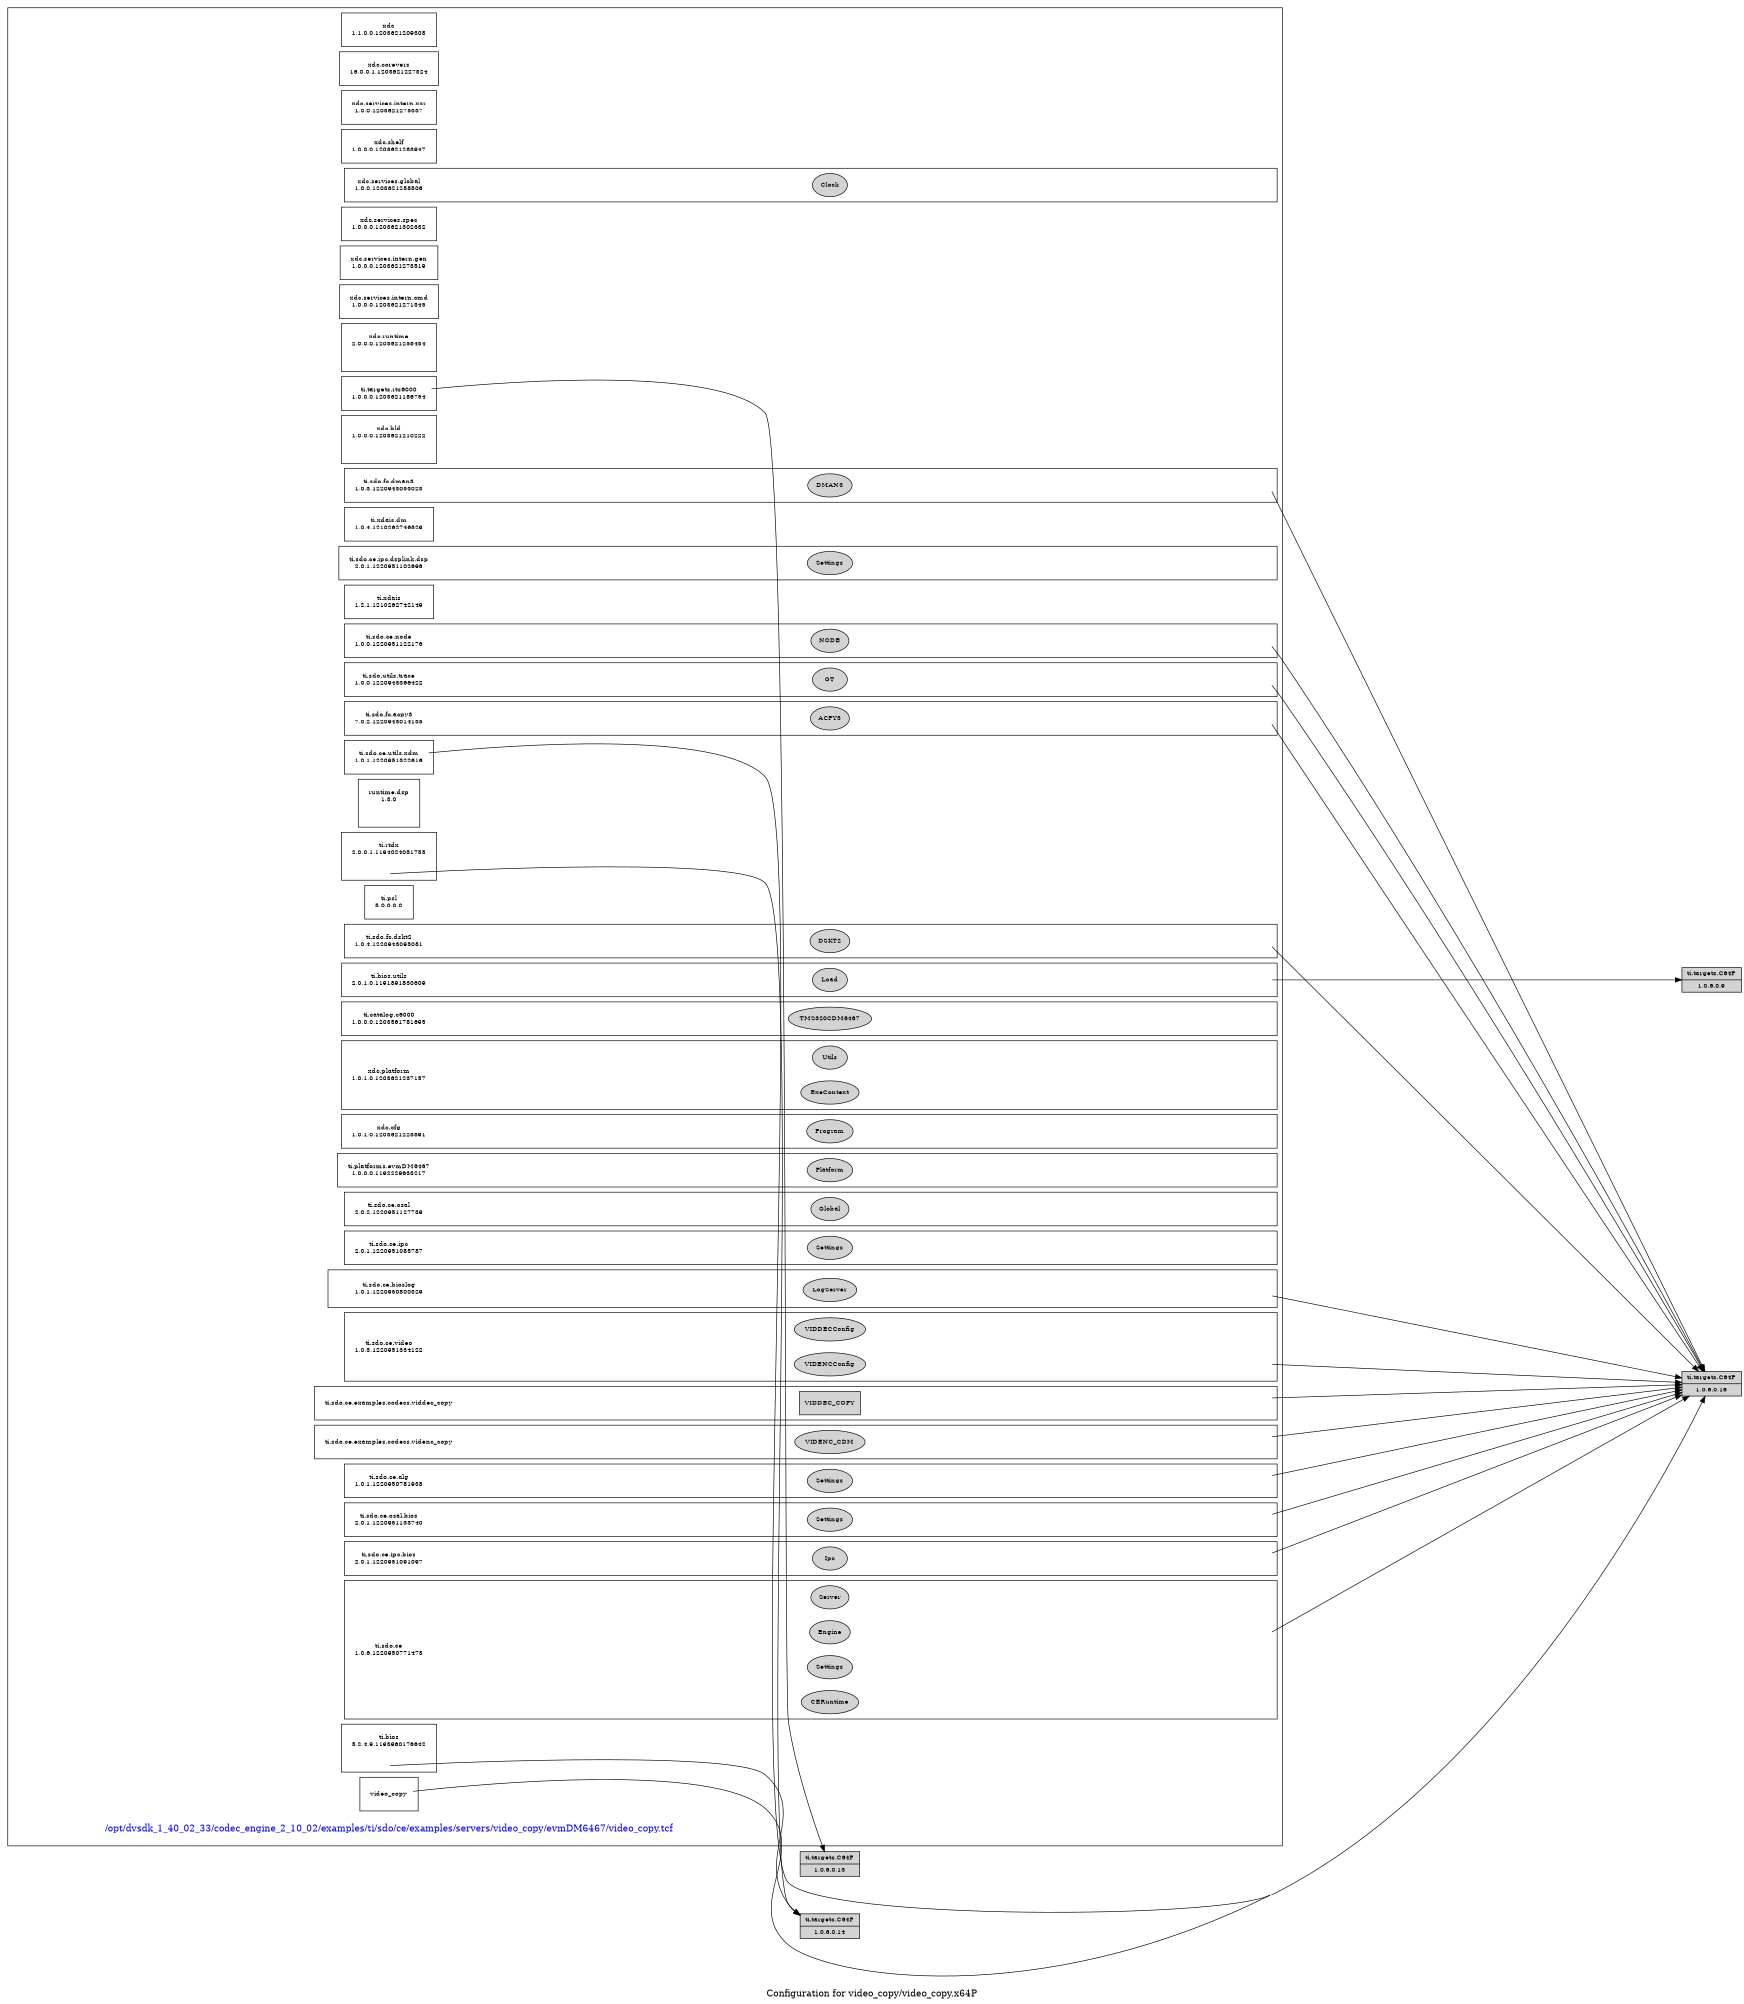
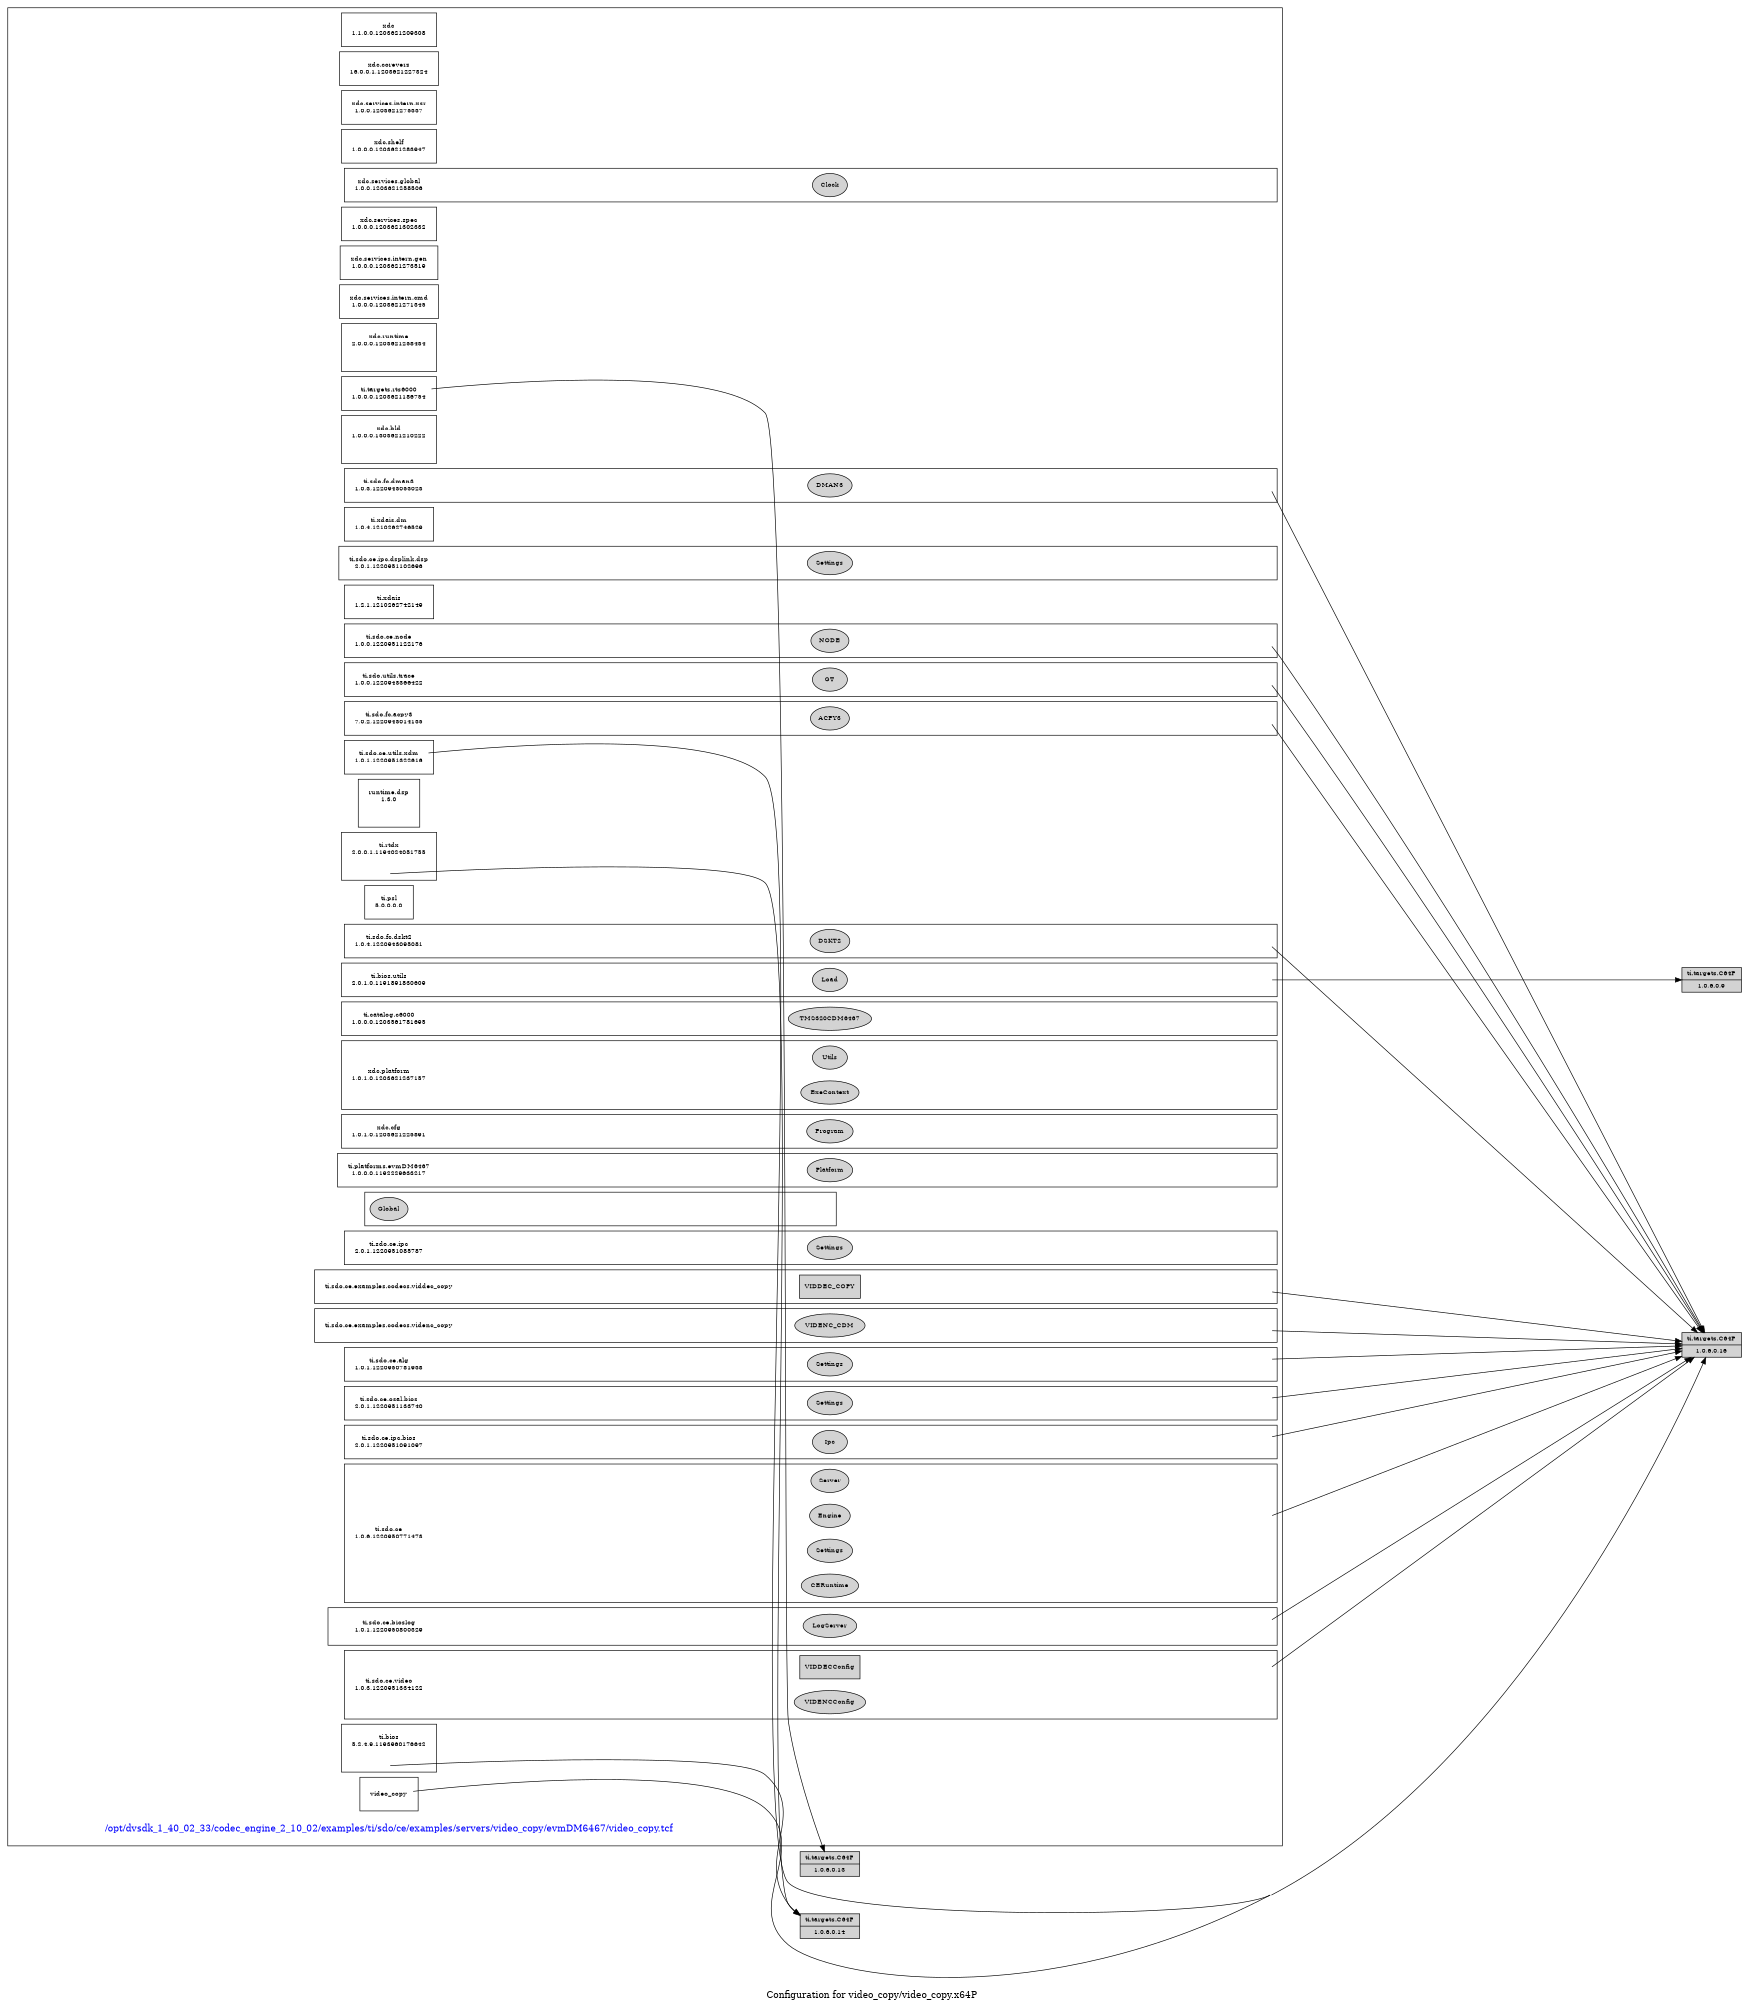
(389, 432) -> (389, 432)
(389, 1209) -> none
(830, 1329) -> (830, 1667)
